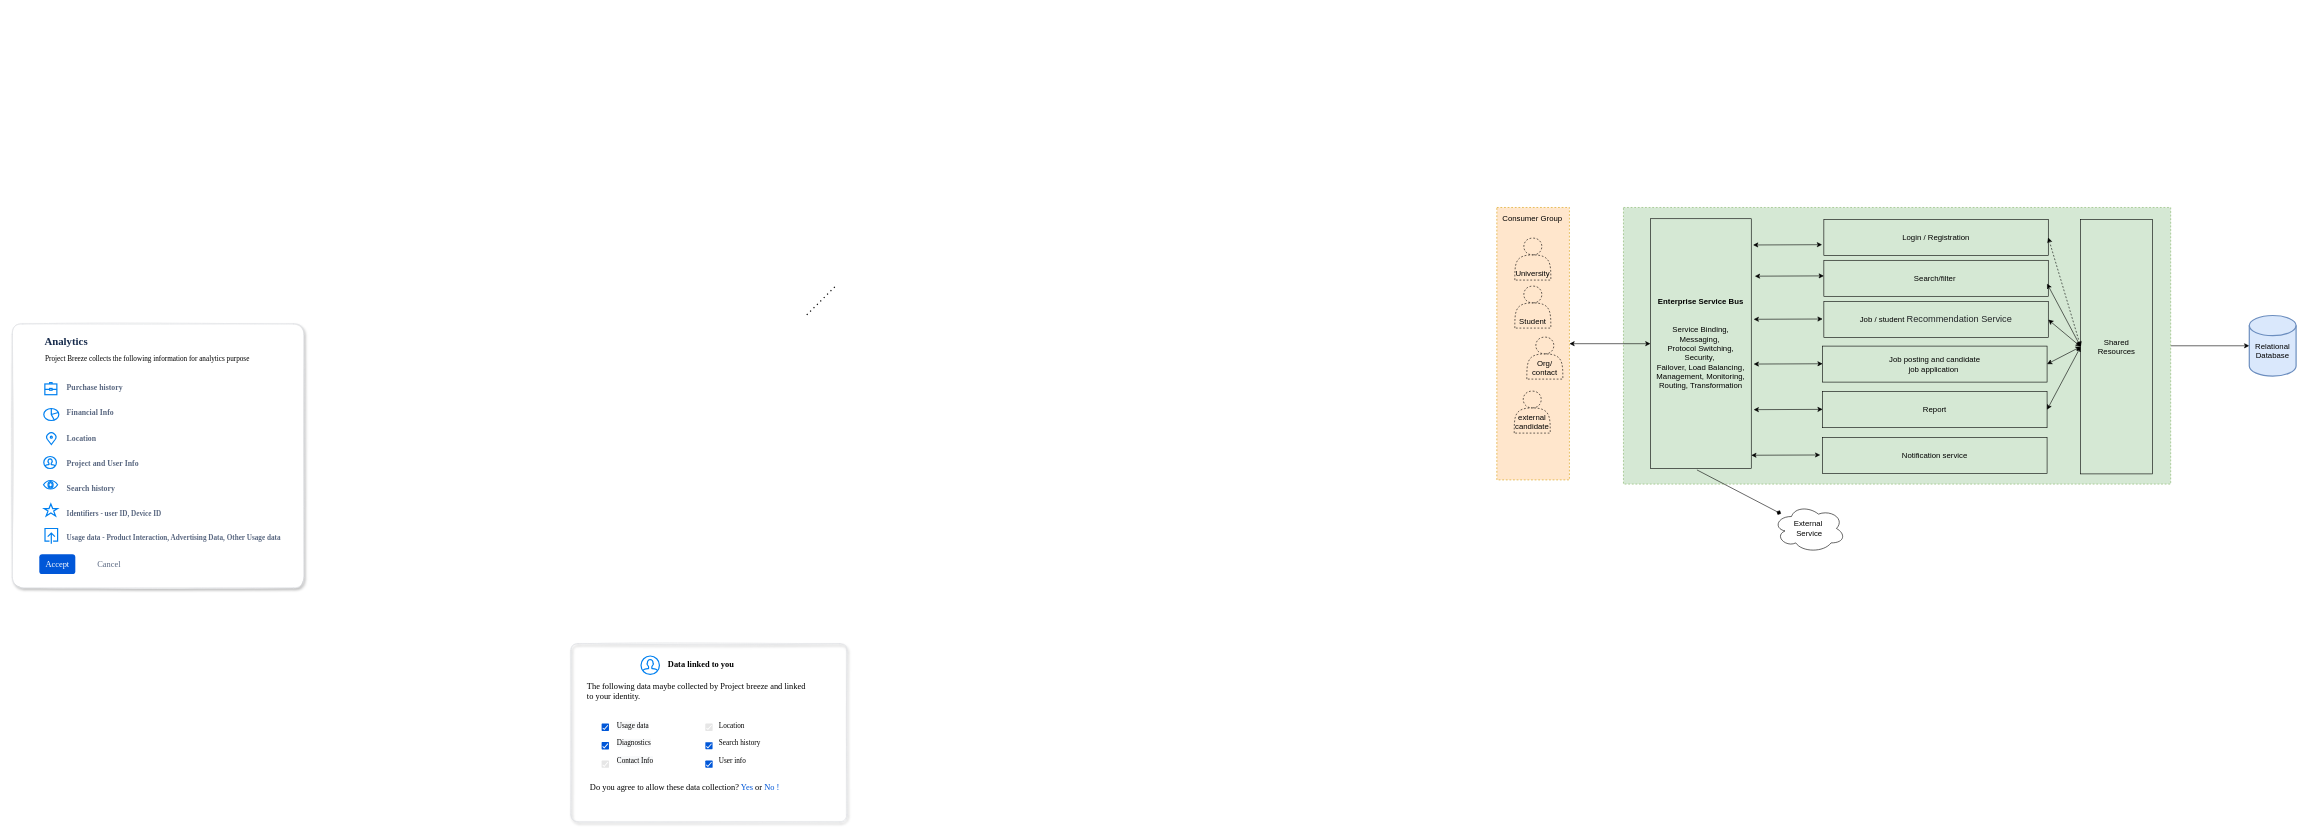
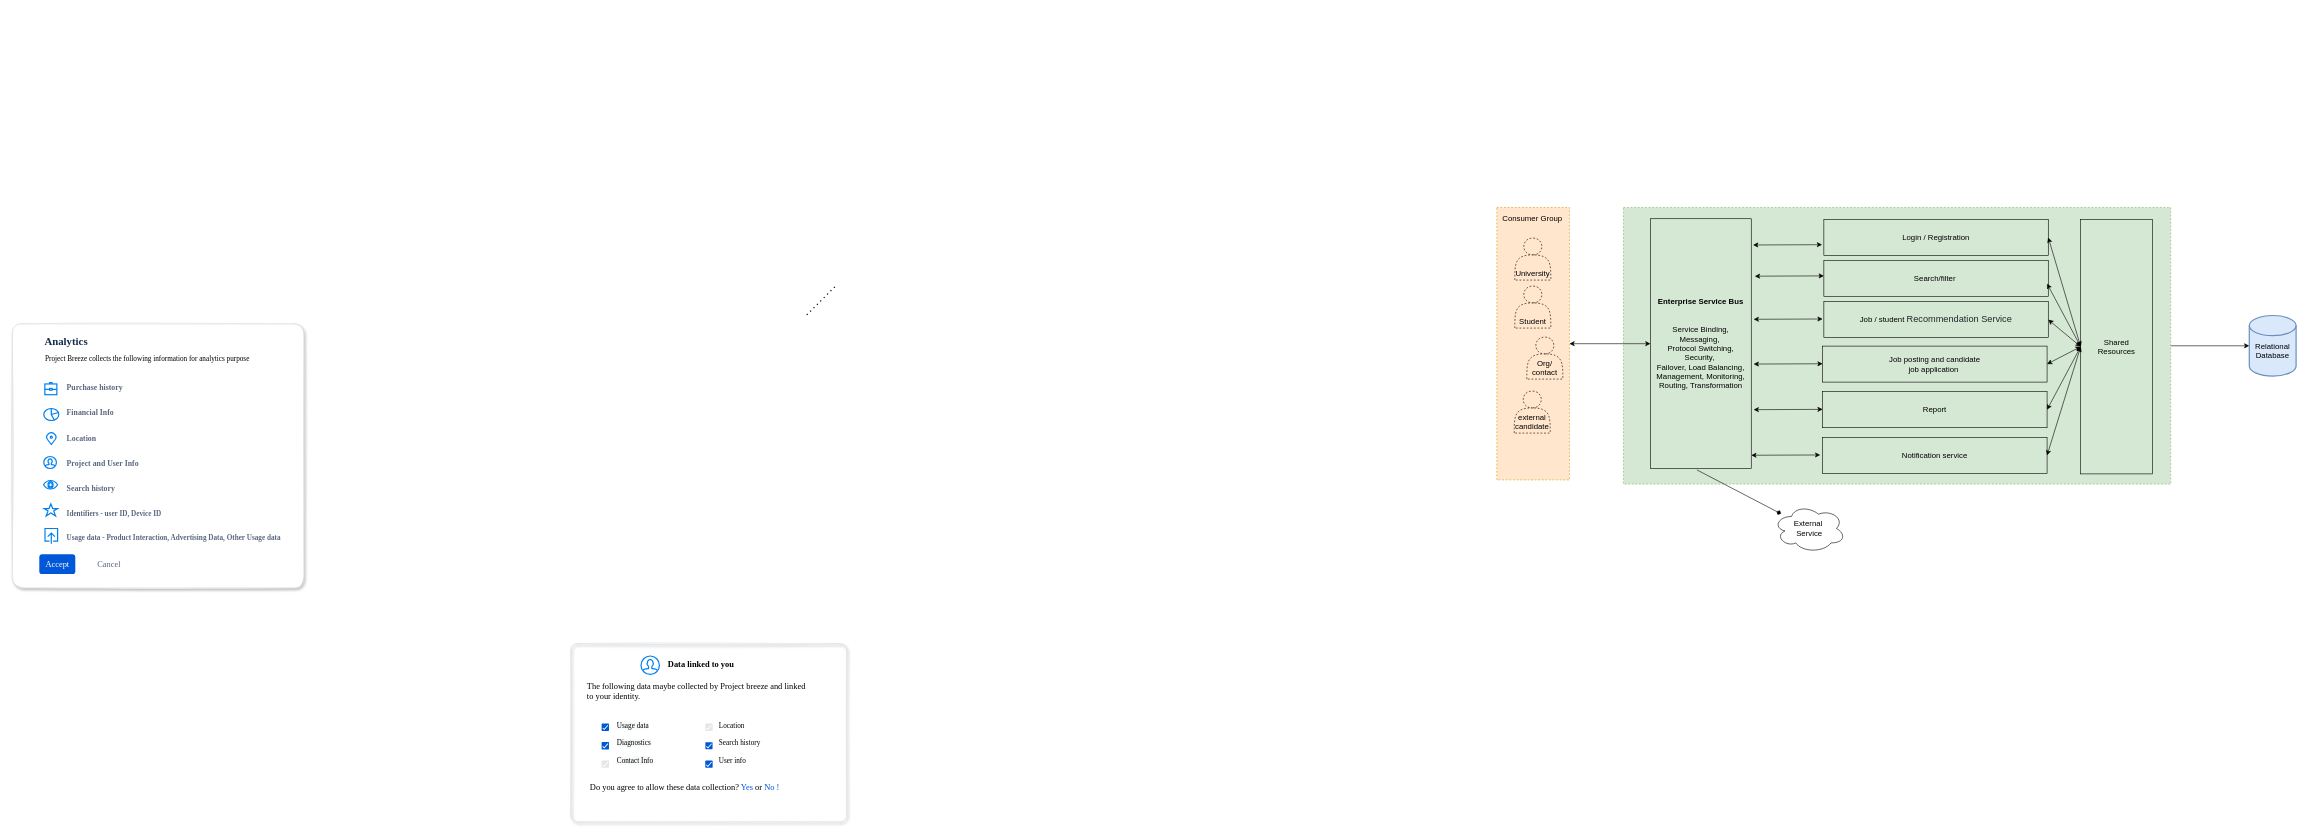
(2064, 291) -> (2064, 291)
none -> (2063, 402)
